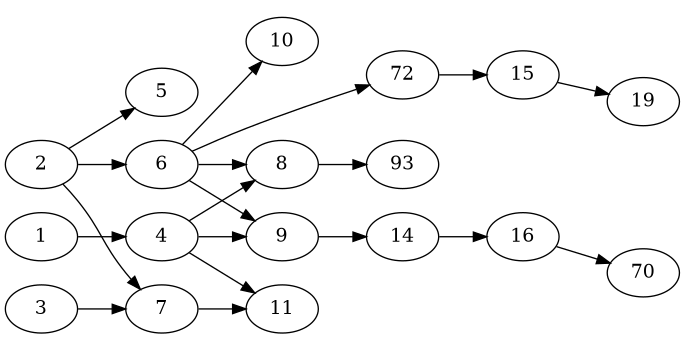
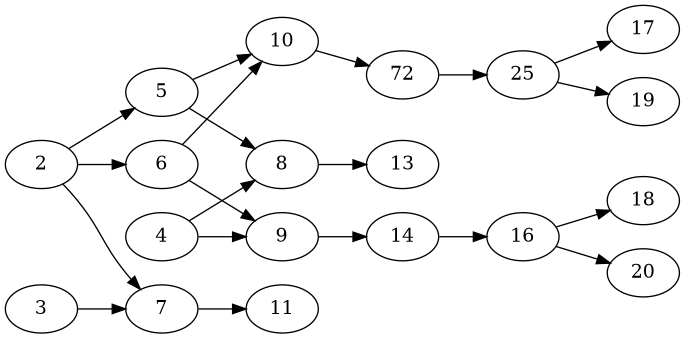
none -> (643, 29)
none -> (216, 70)
(523, 75) -> (523, 75)
(273, 118) -> (336, 56)
(215, 165) -> (216, 125)
(403, 165) -> (403, 165)
none -> (643, 201)
(41, 237) -> none
(216, 269) -> none
(643, 273) -> (643, 273)
